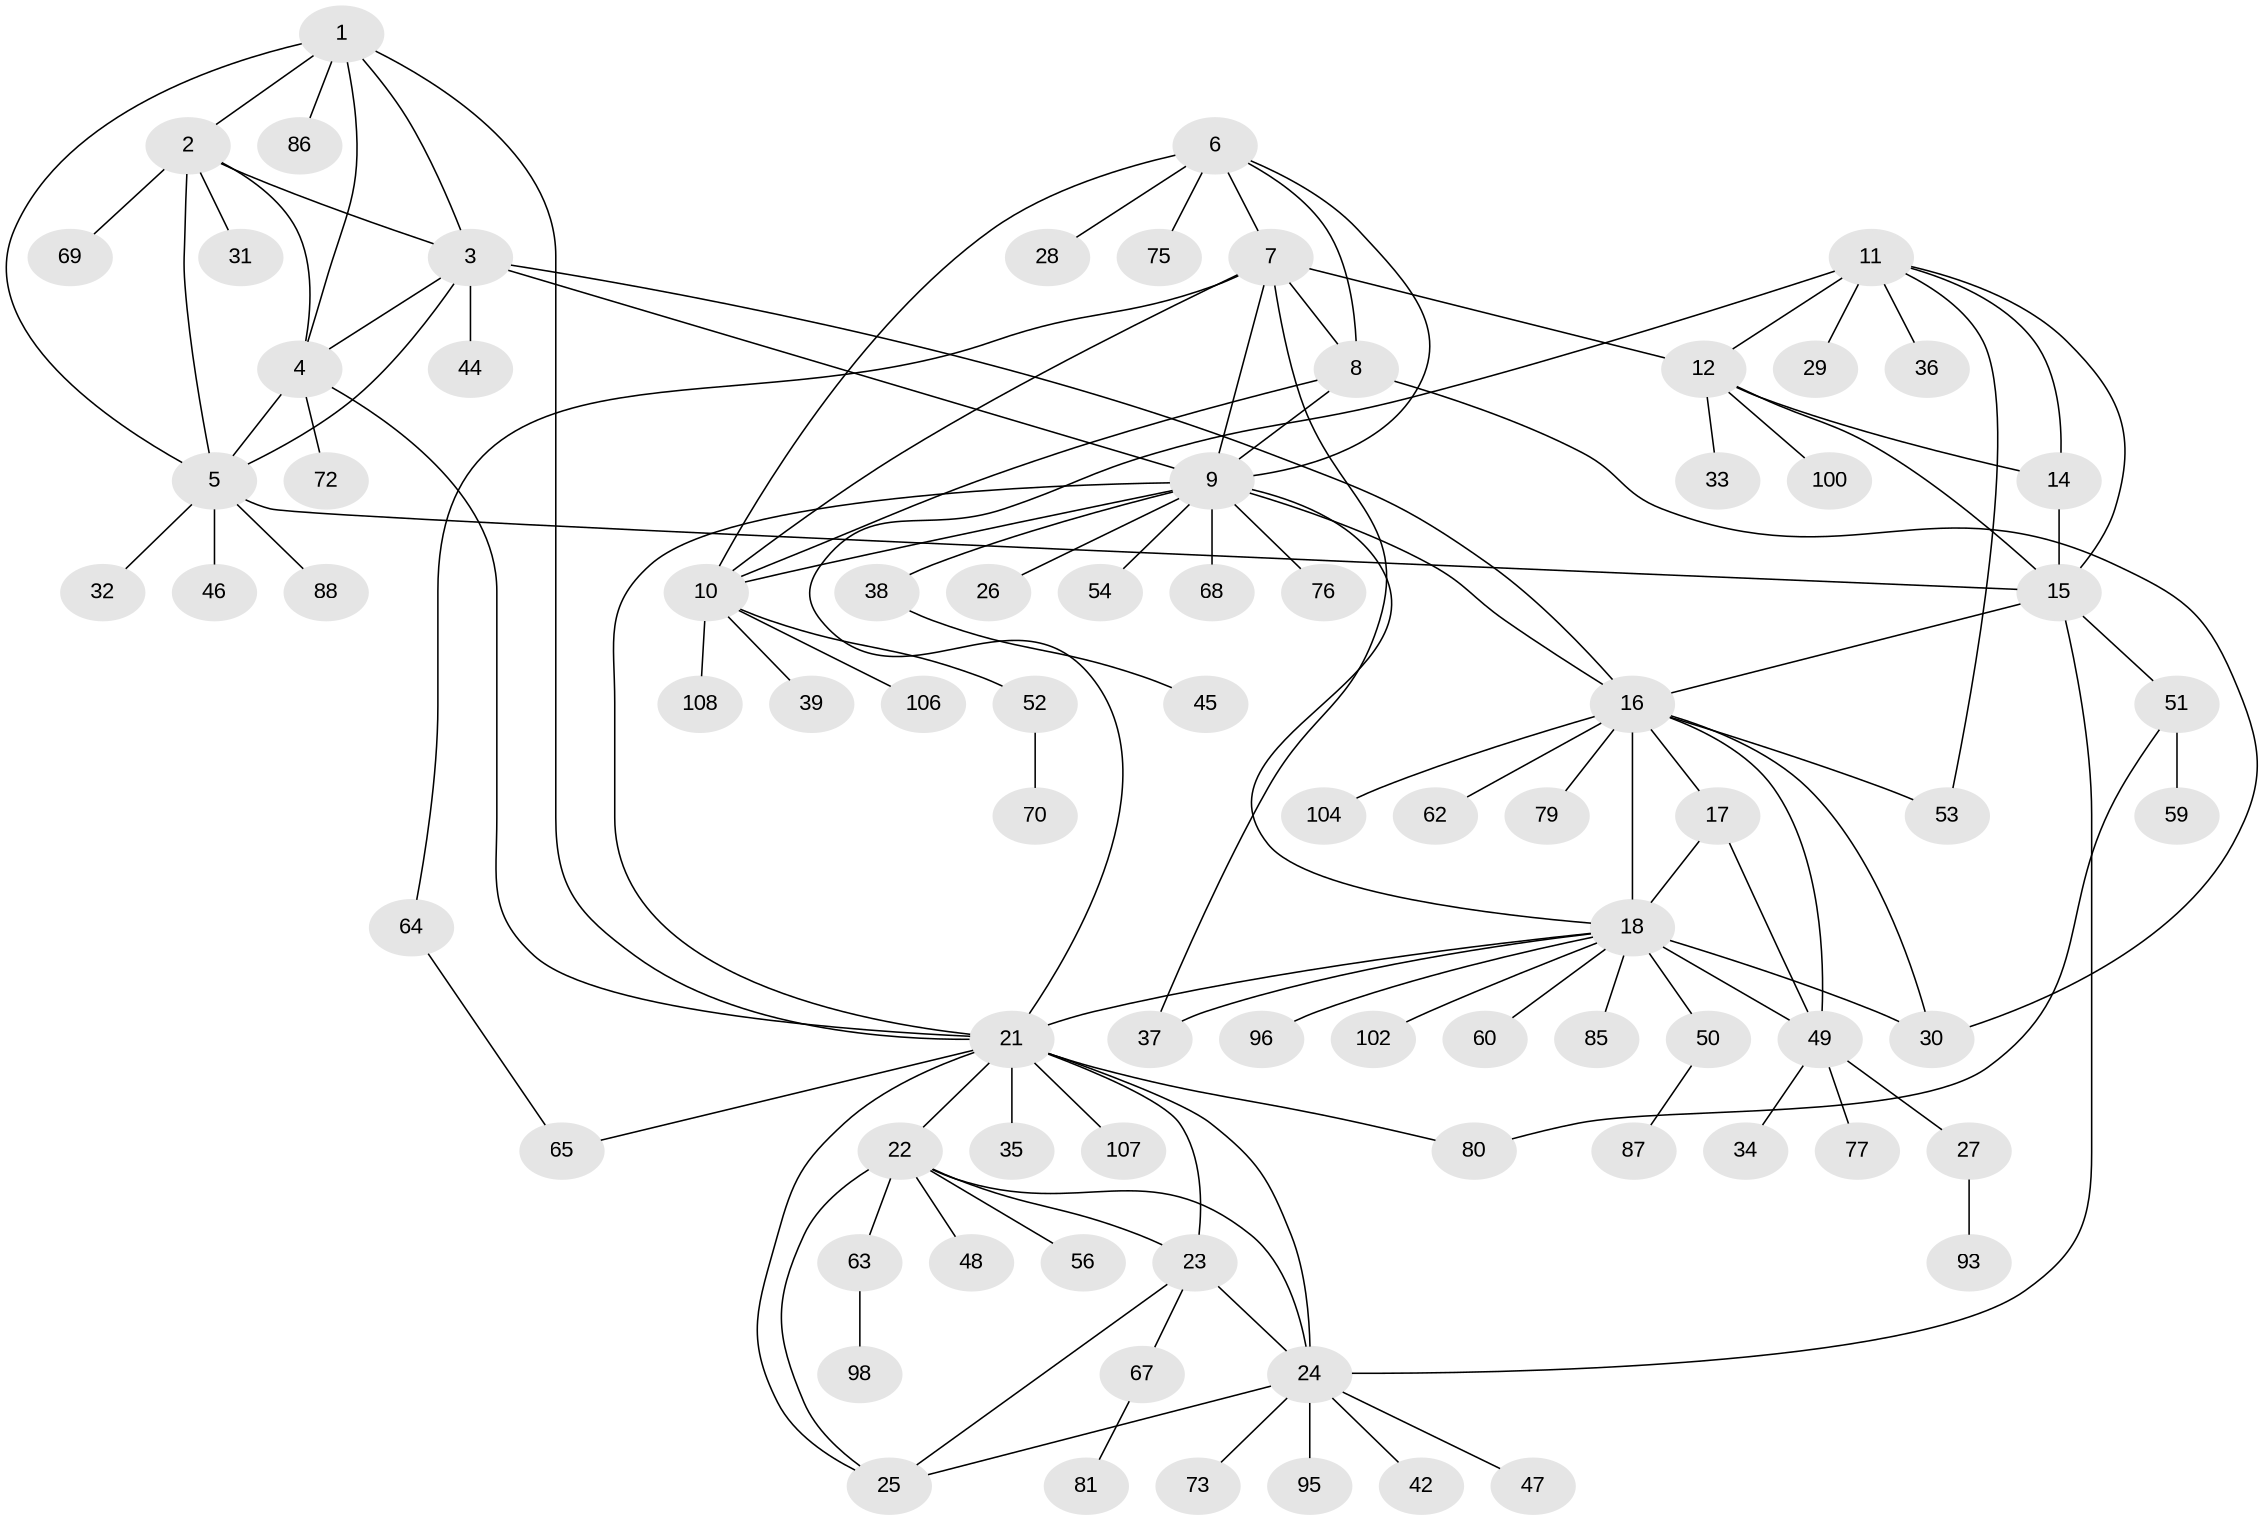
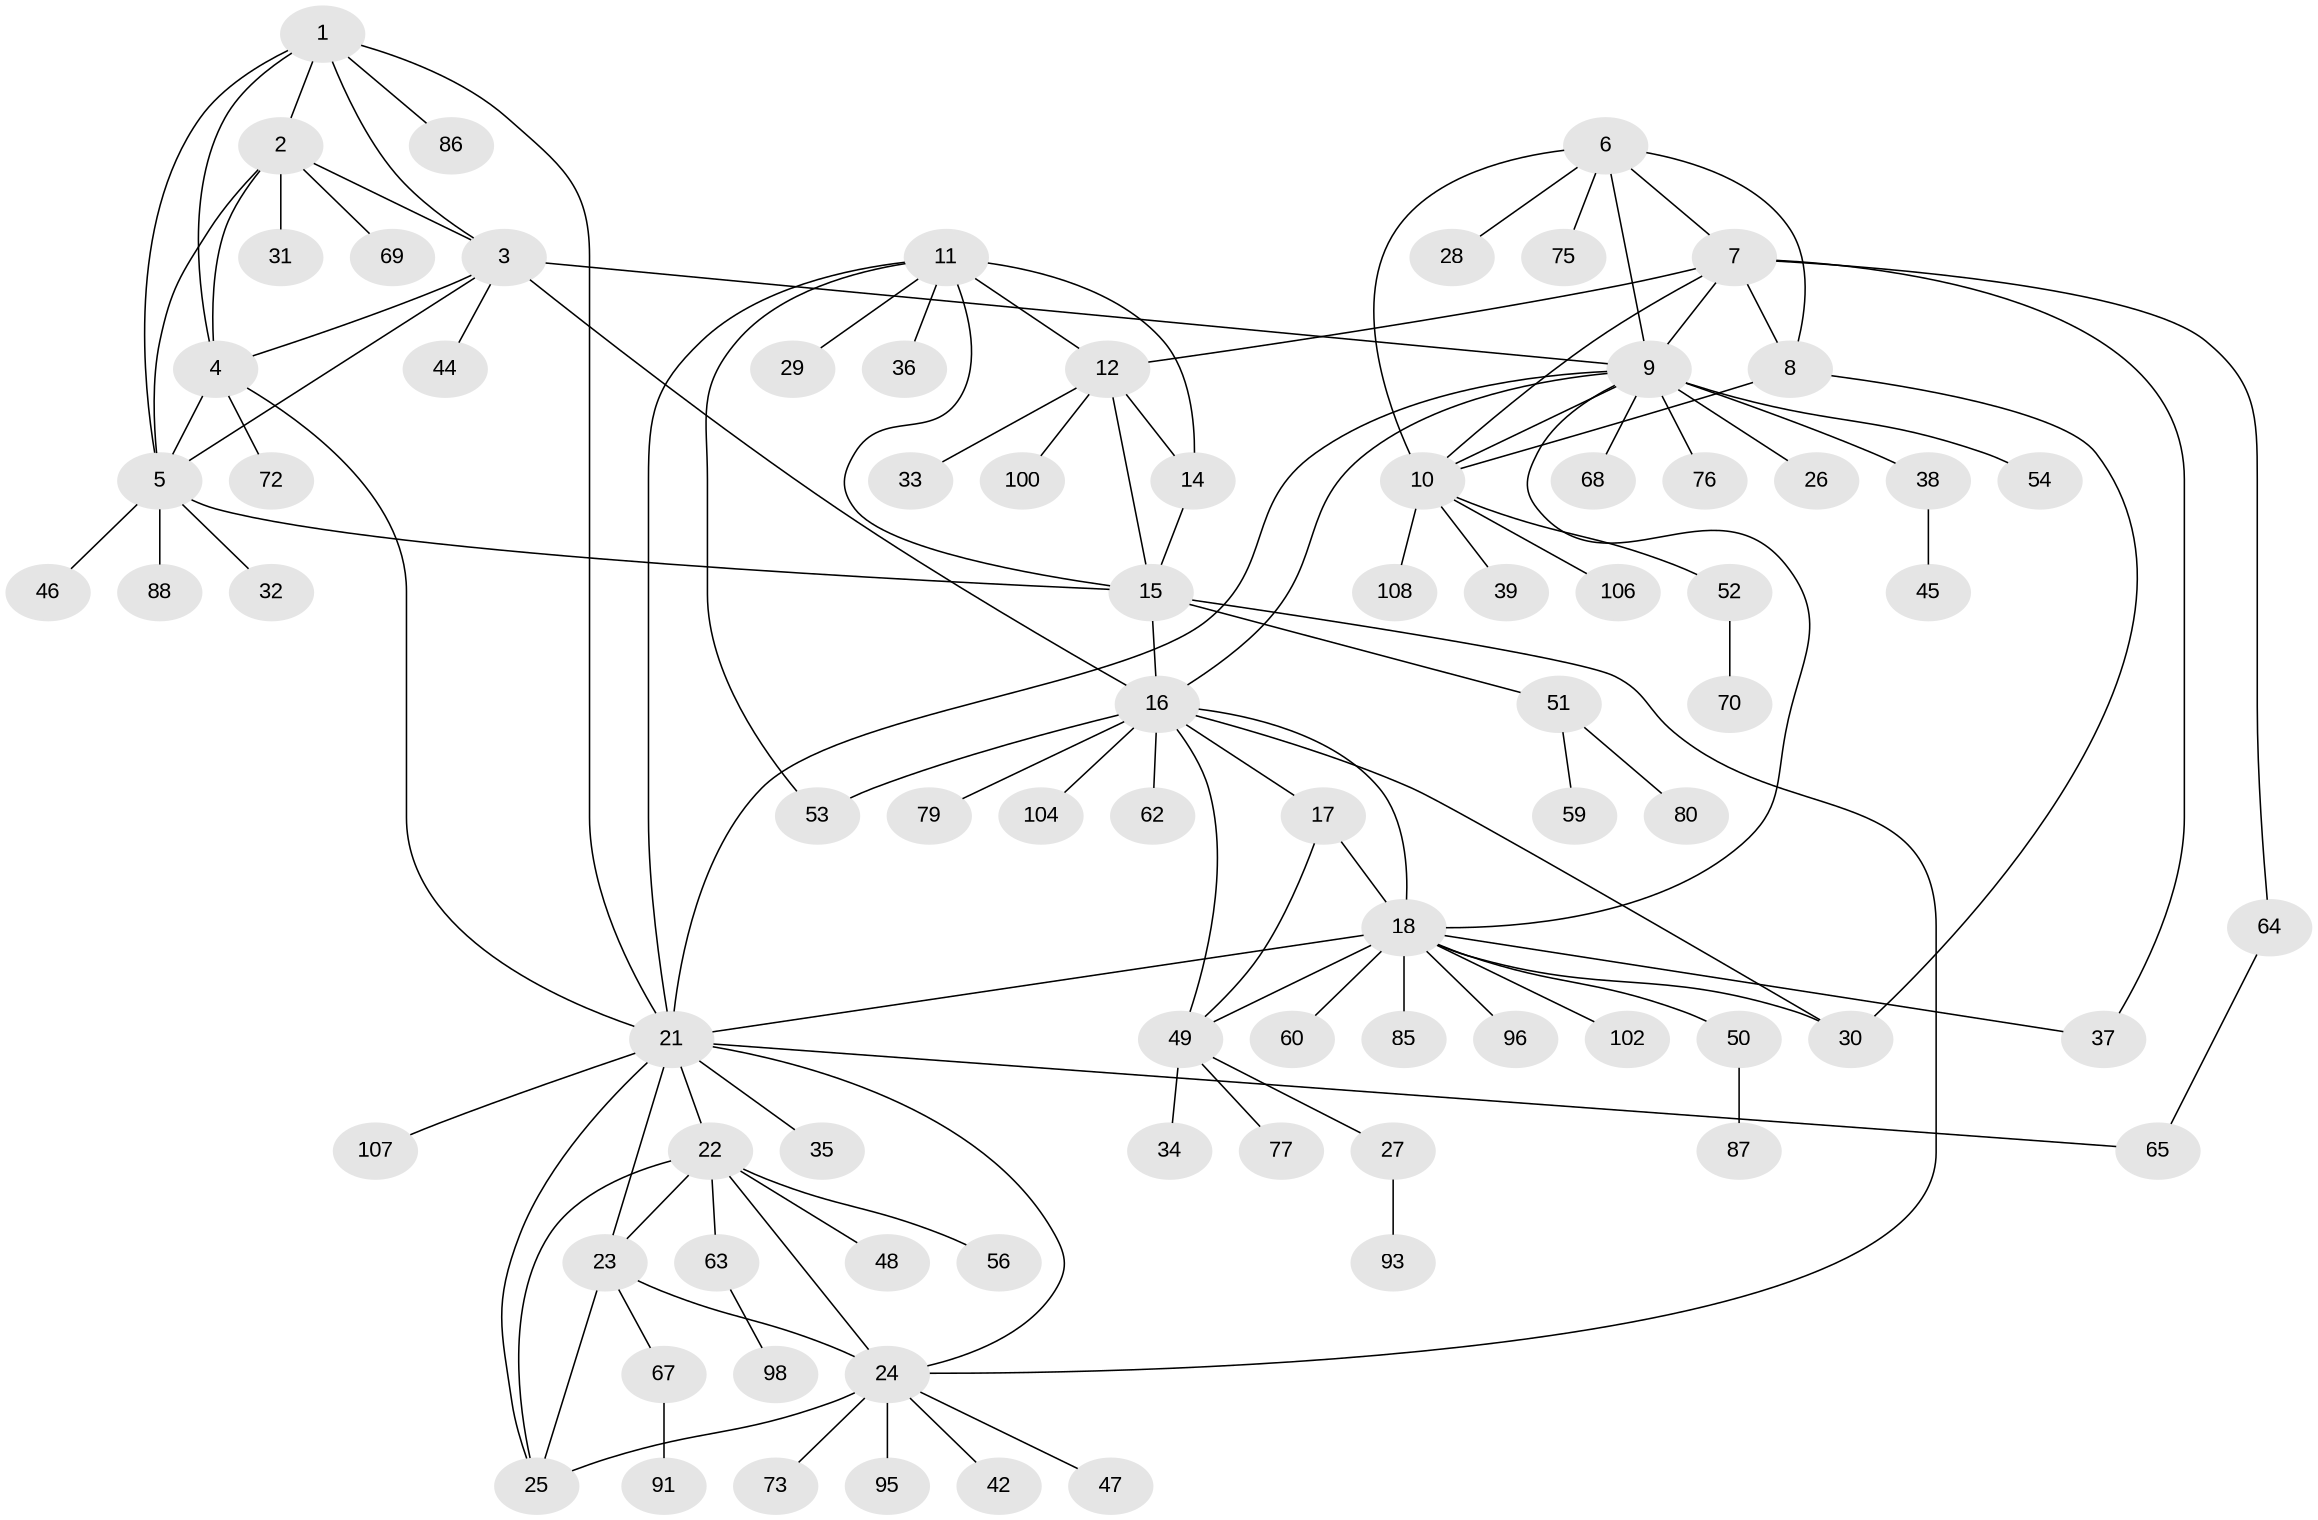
(1268, 437) -> none
(1241, 1100) -> none
(1086, 1486) -> (664, 1486)
